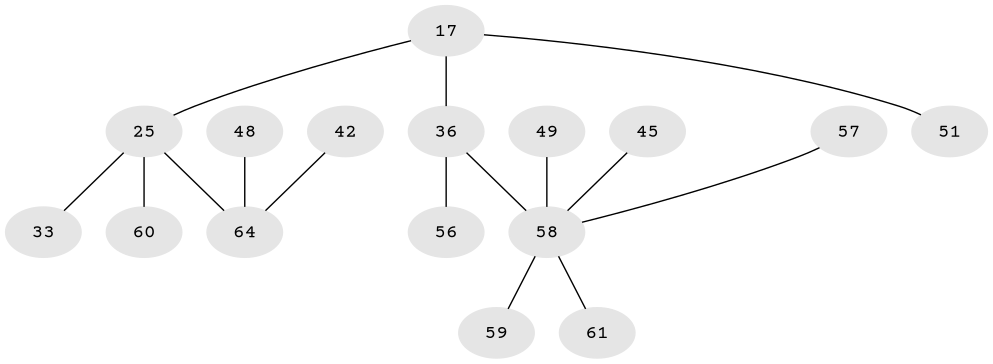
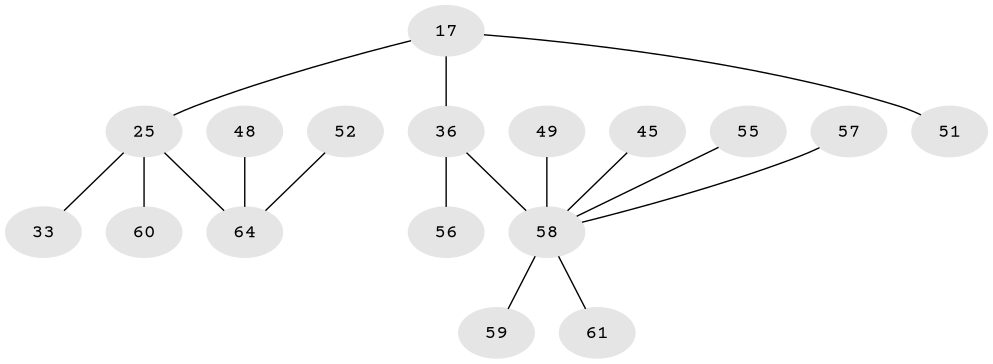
(345, 131) -> (345, 131)
none -> (748, 131)
